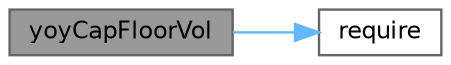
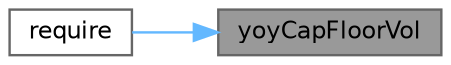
(264, 32) -> (163, 32)
